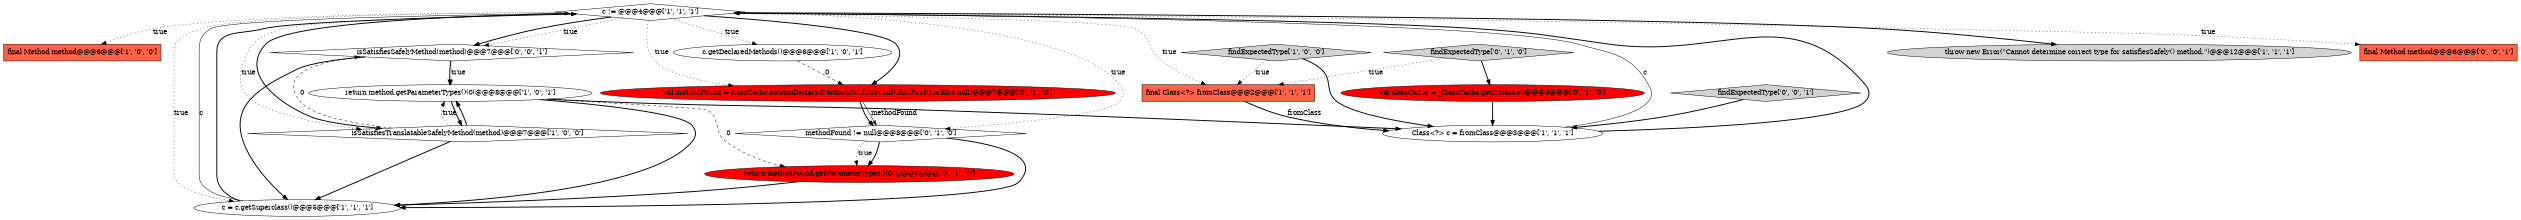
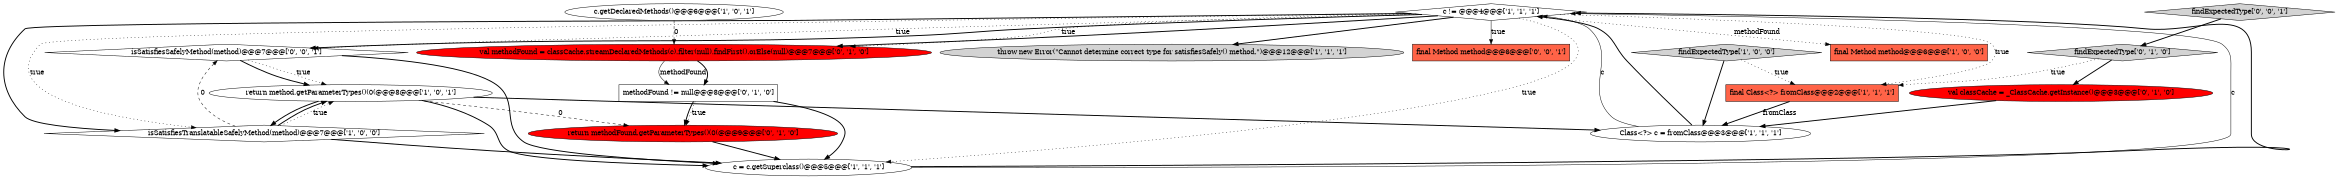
(1951, 29) -> (1491, 30)
(712, 31) -> none
(160, 32) -> (1757, 32)
(1030, 42) -> none
(1661, 117) -> (2183, 32)
(881, 134) -> (698, 93)
